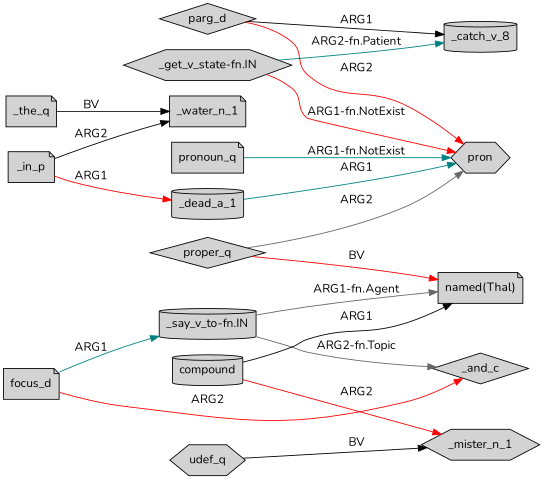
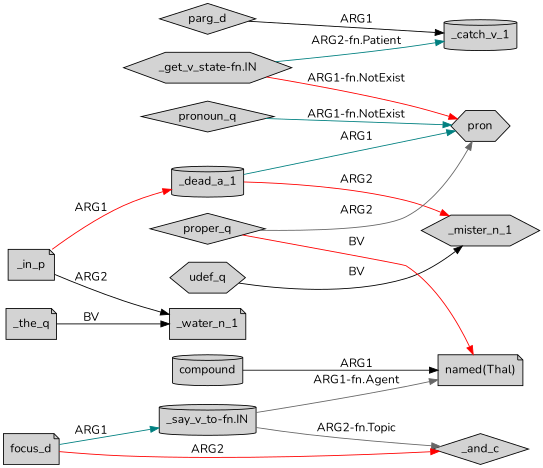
(480, 37) -> (480, 35)
(342, 92) -> none
(208, 158) -> (208, 117)
(338, 406) -> (344, 189)
